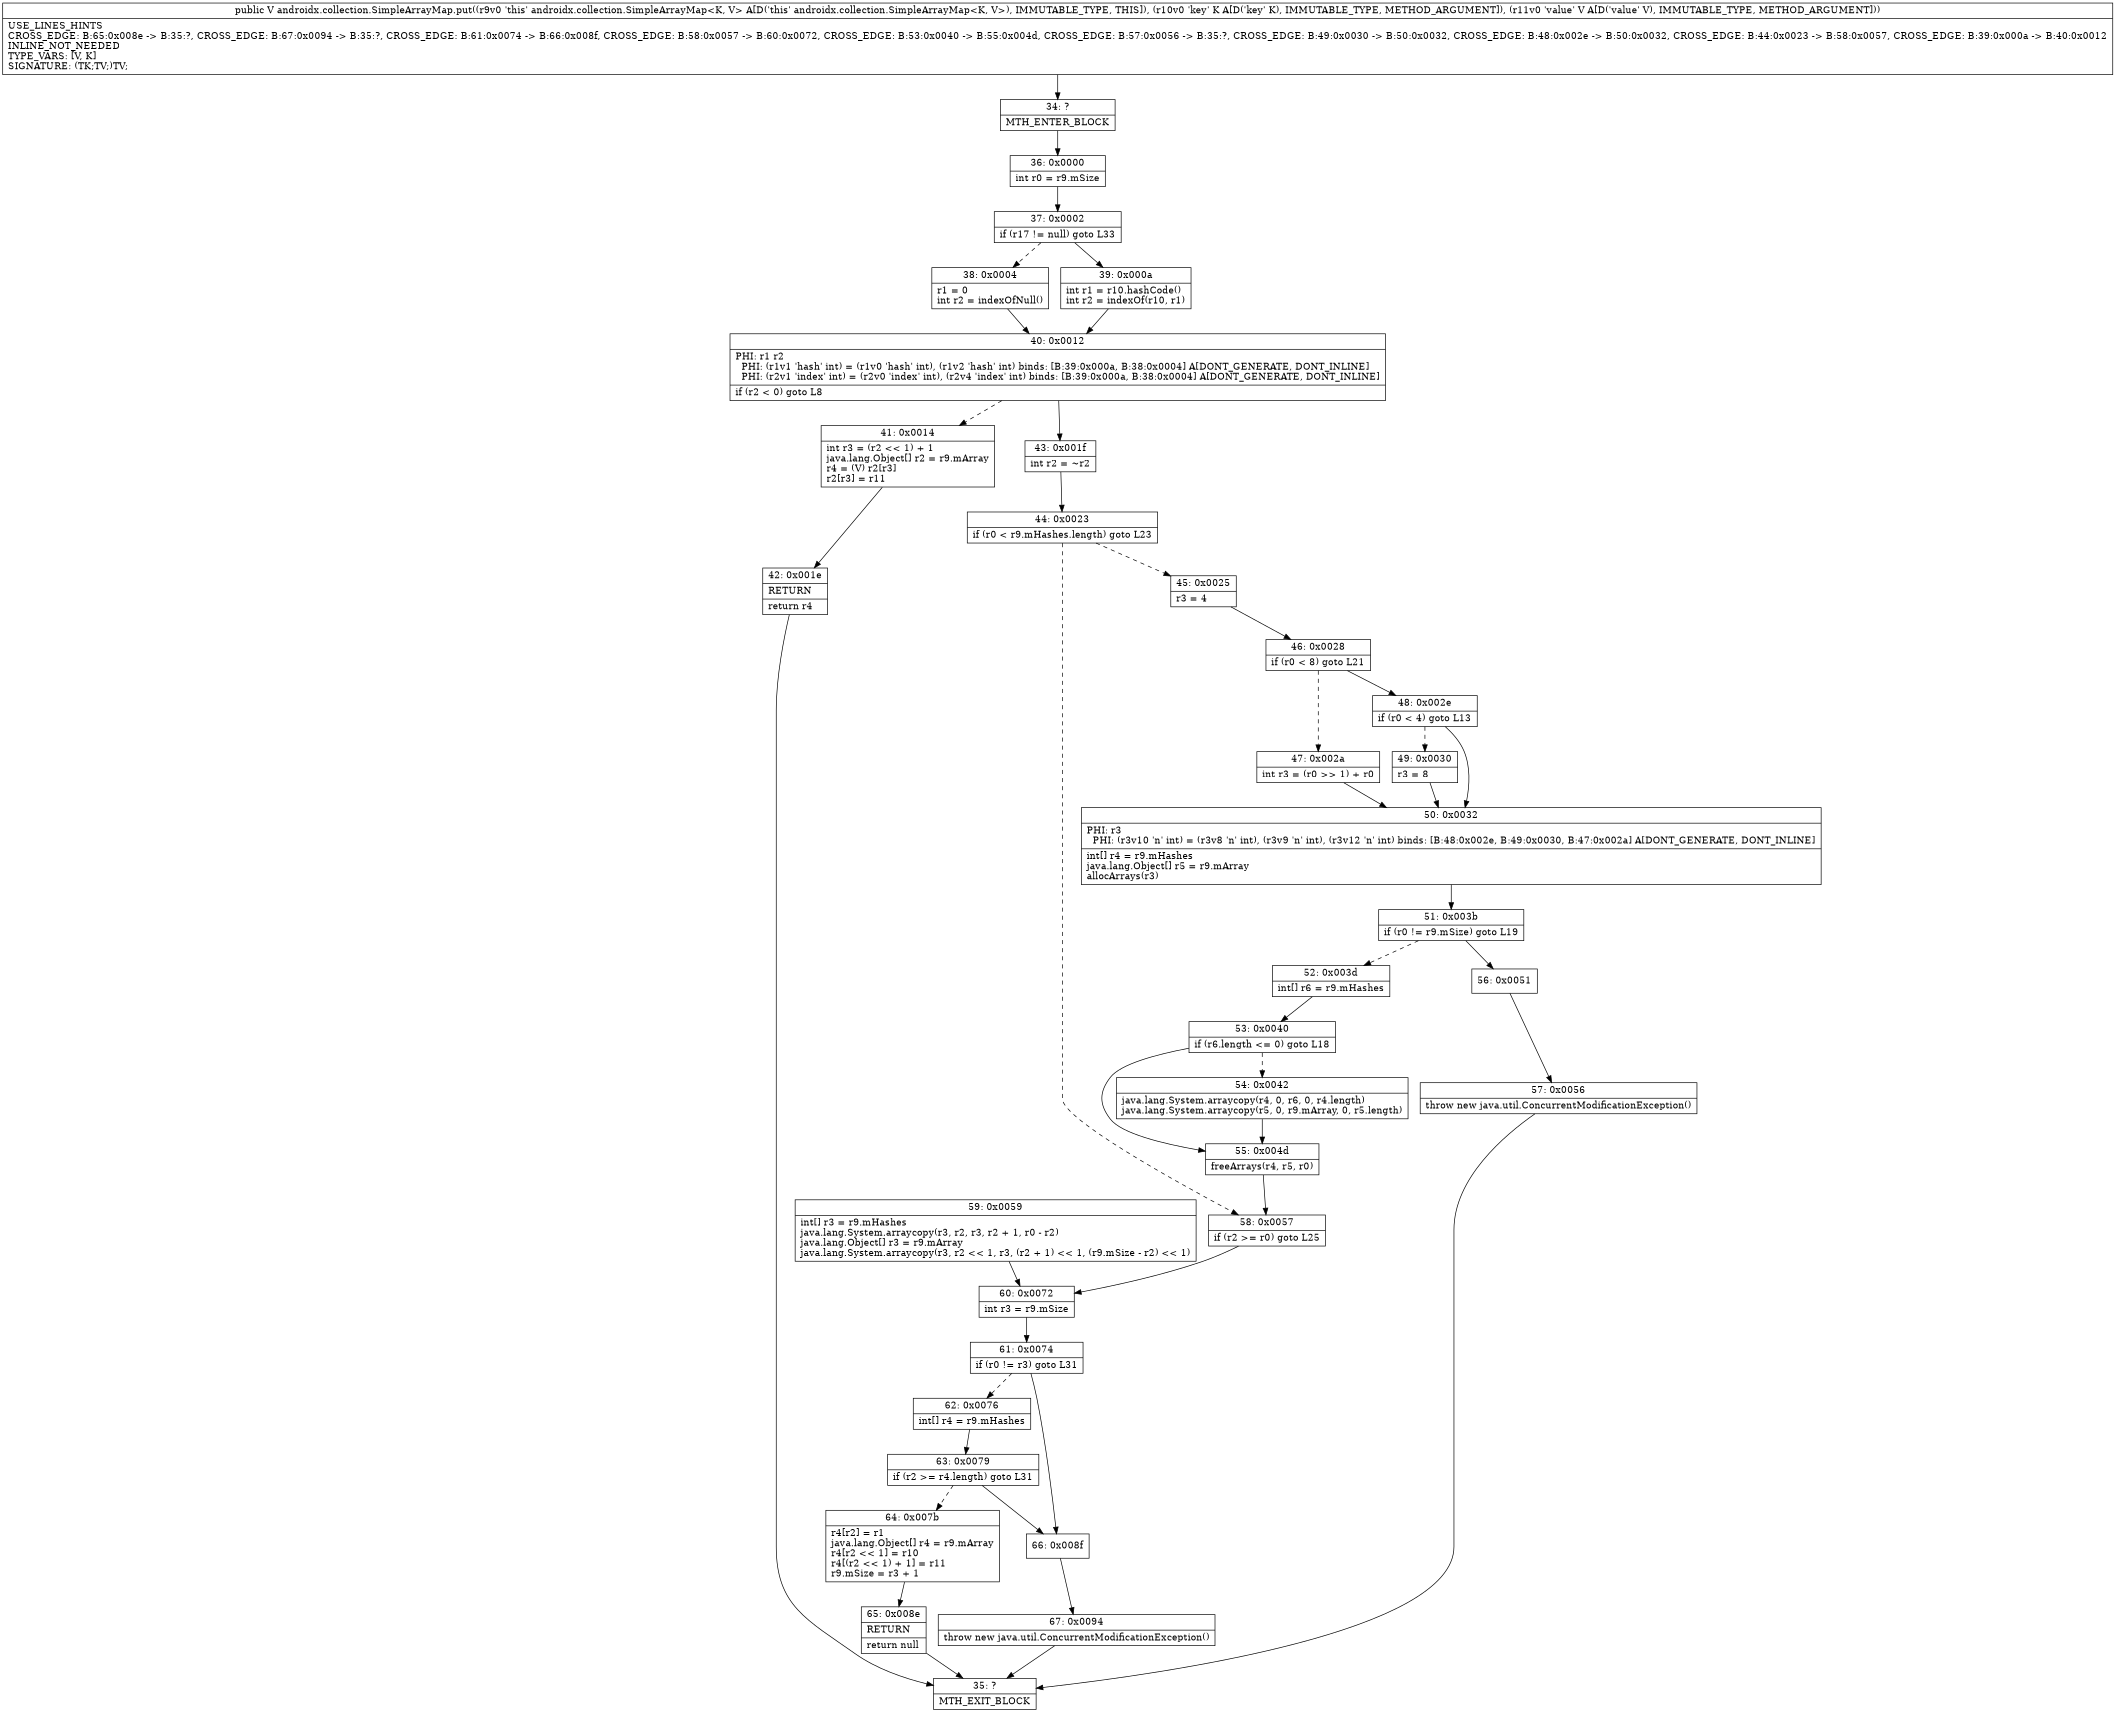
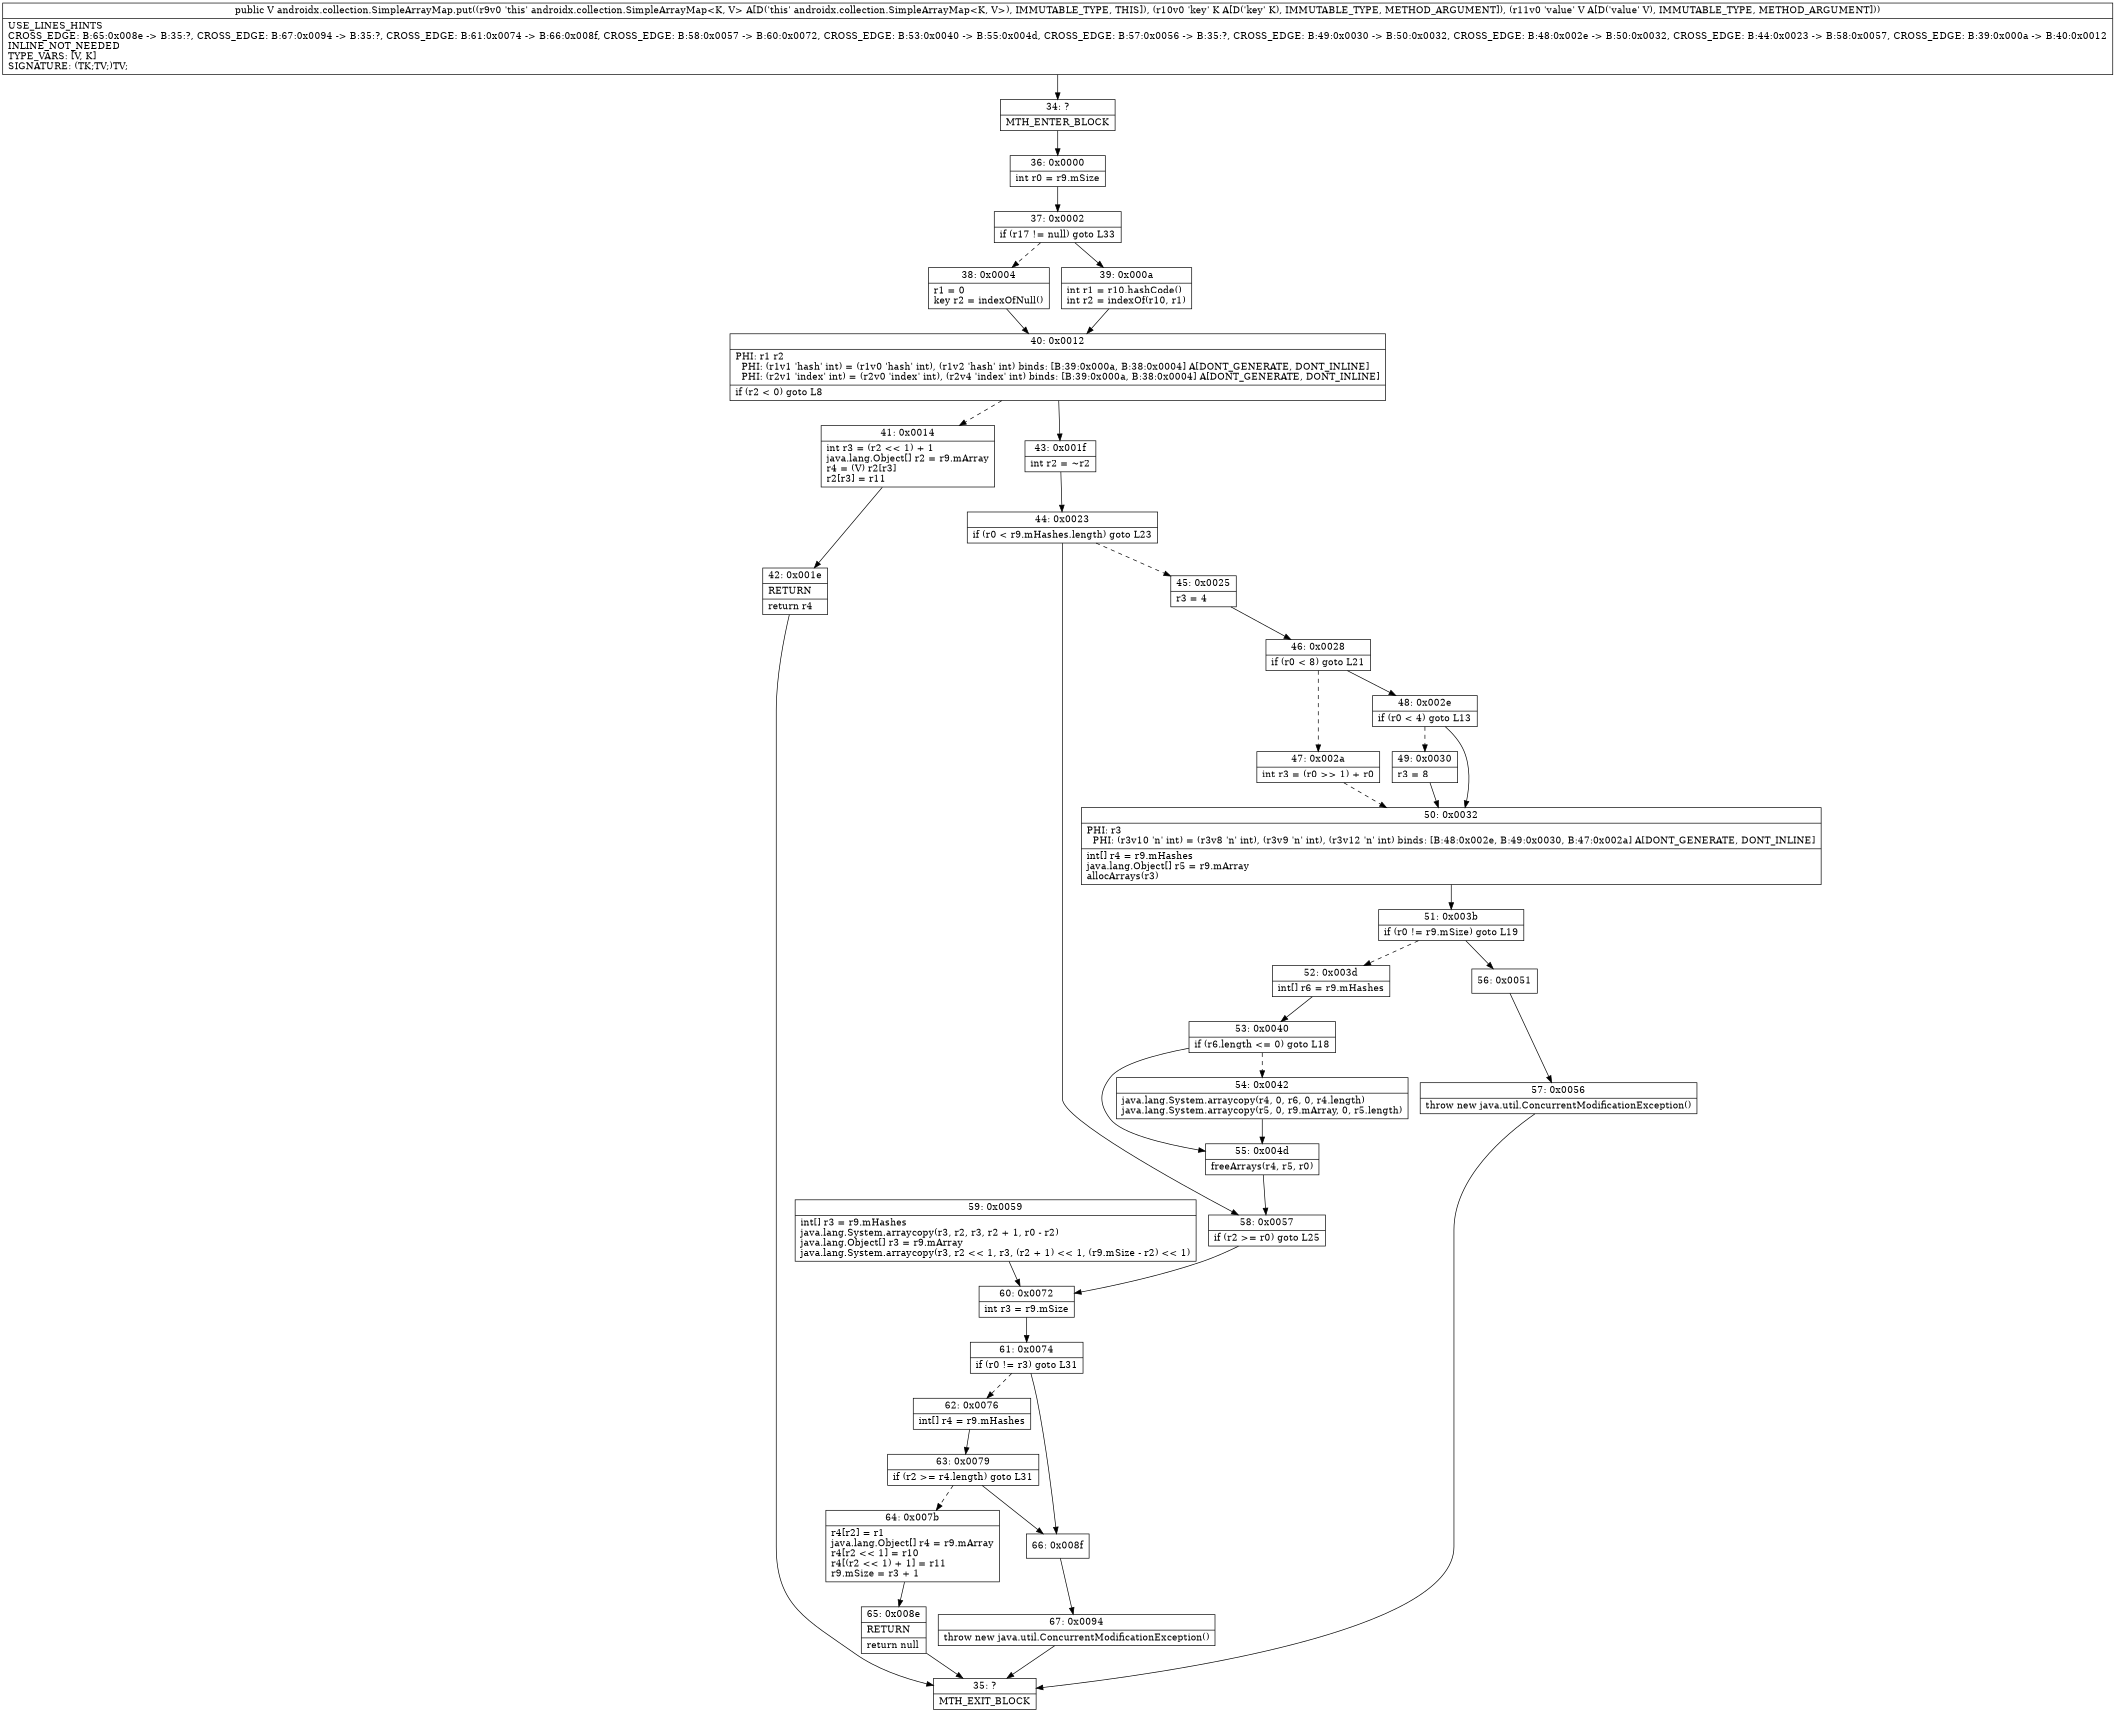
(990, 301) -> (989, 301)
(1362, 794) -> (1362, 794)
(1062, 924) -> (1062, 924)
